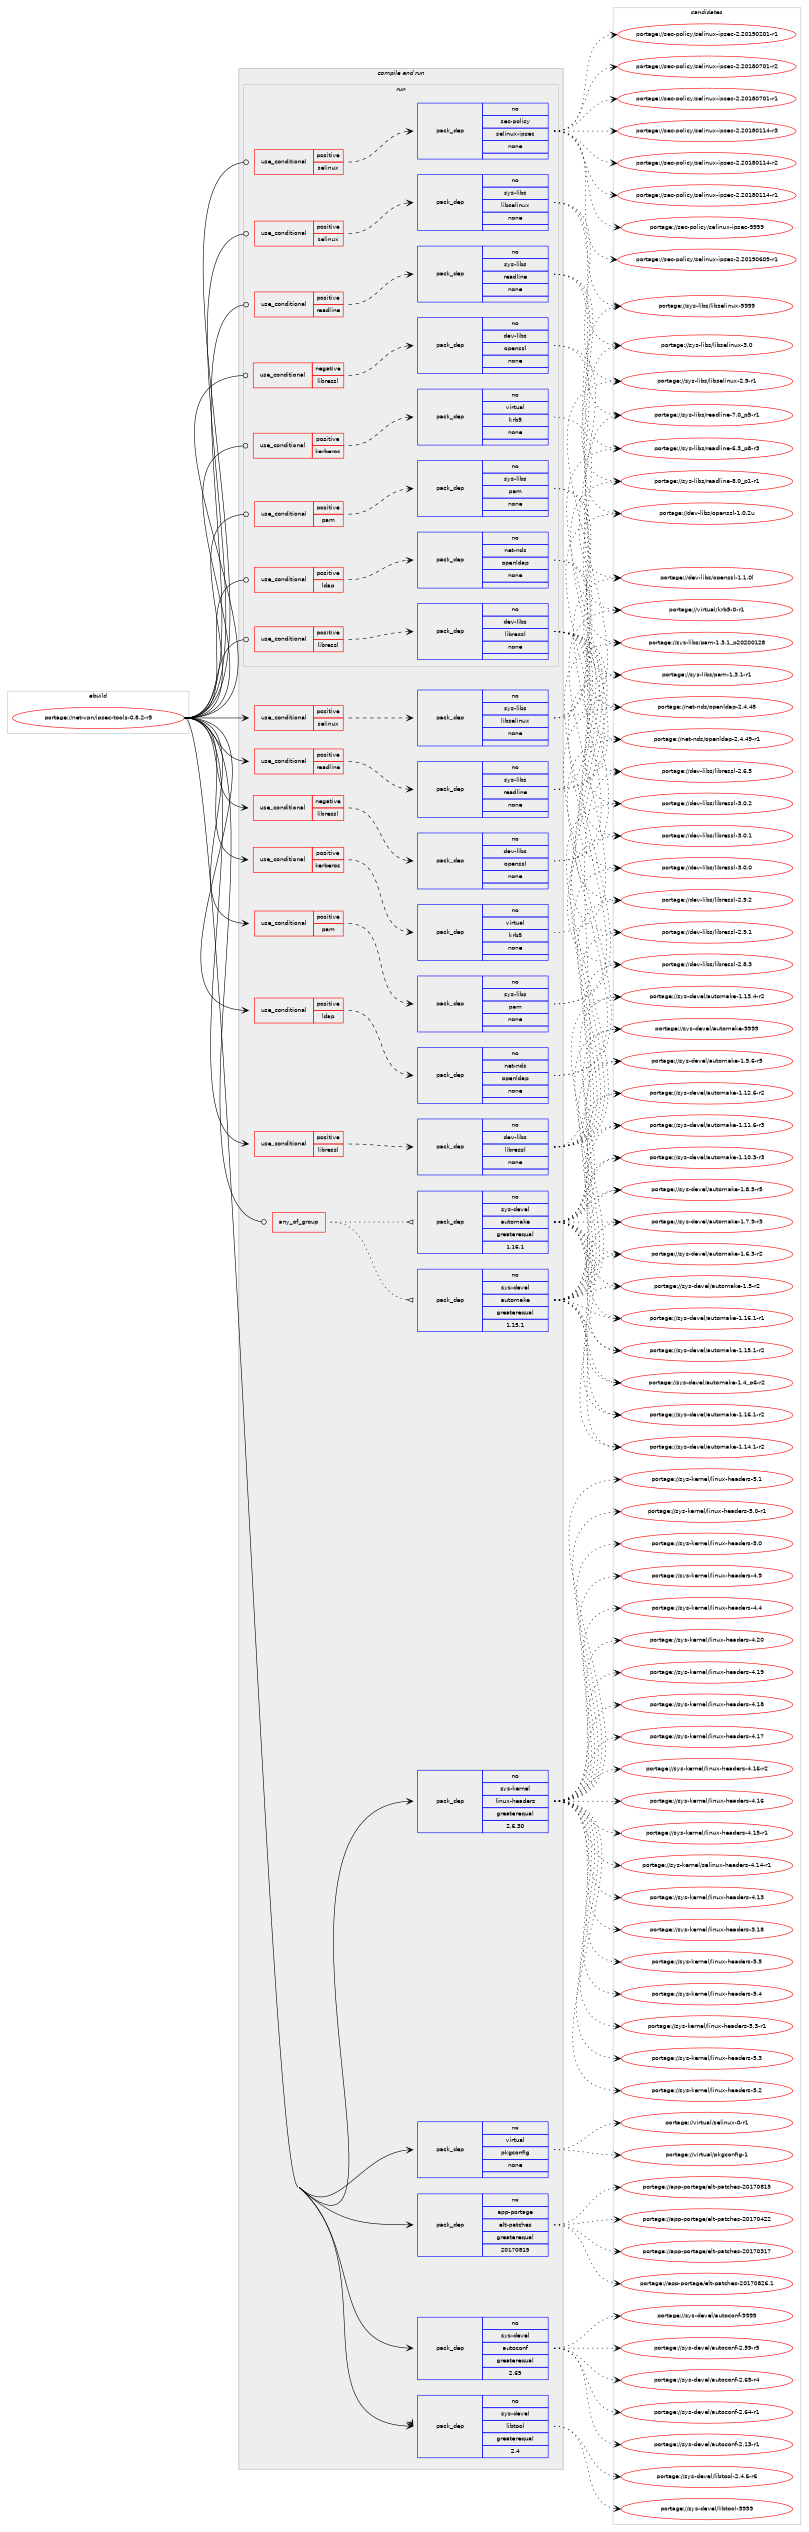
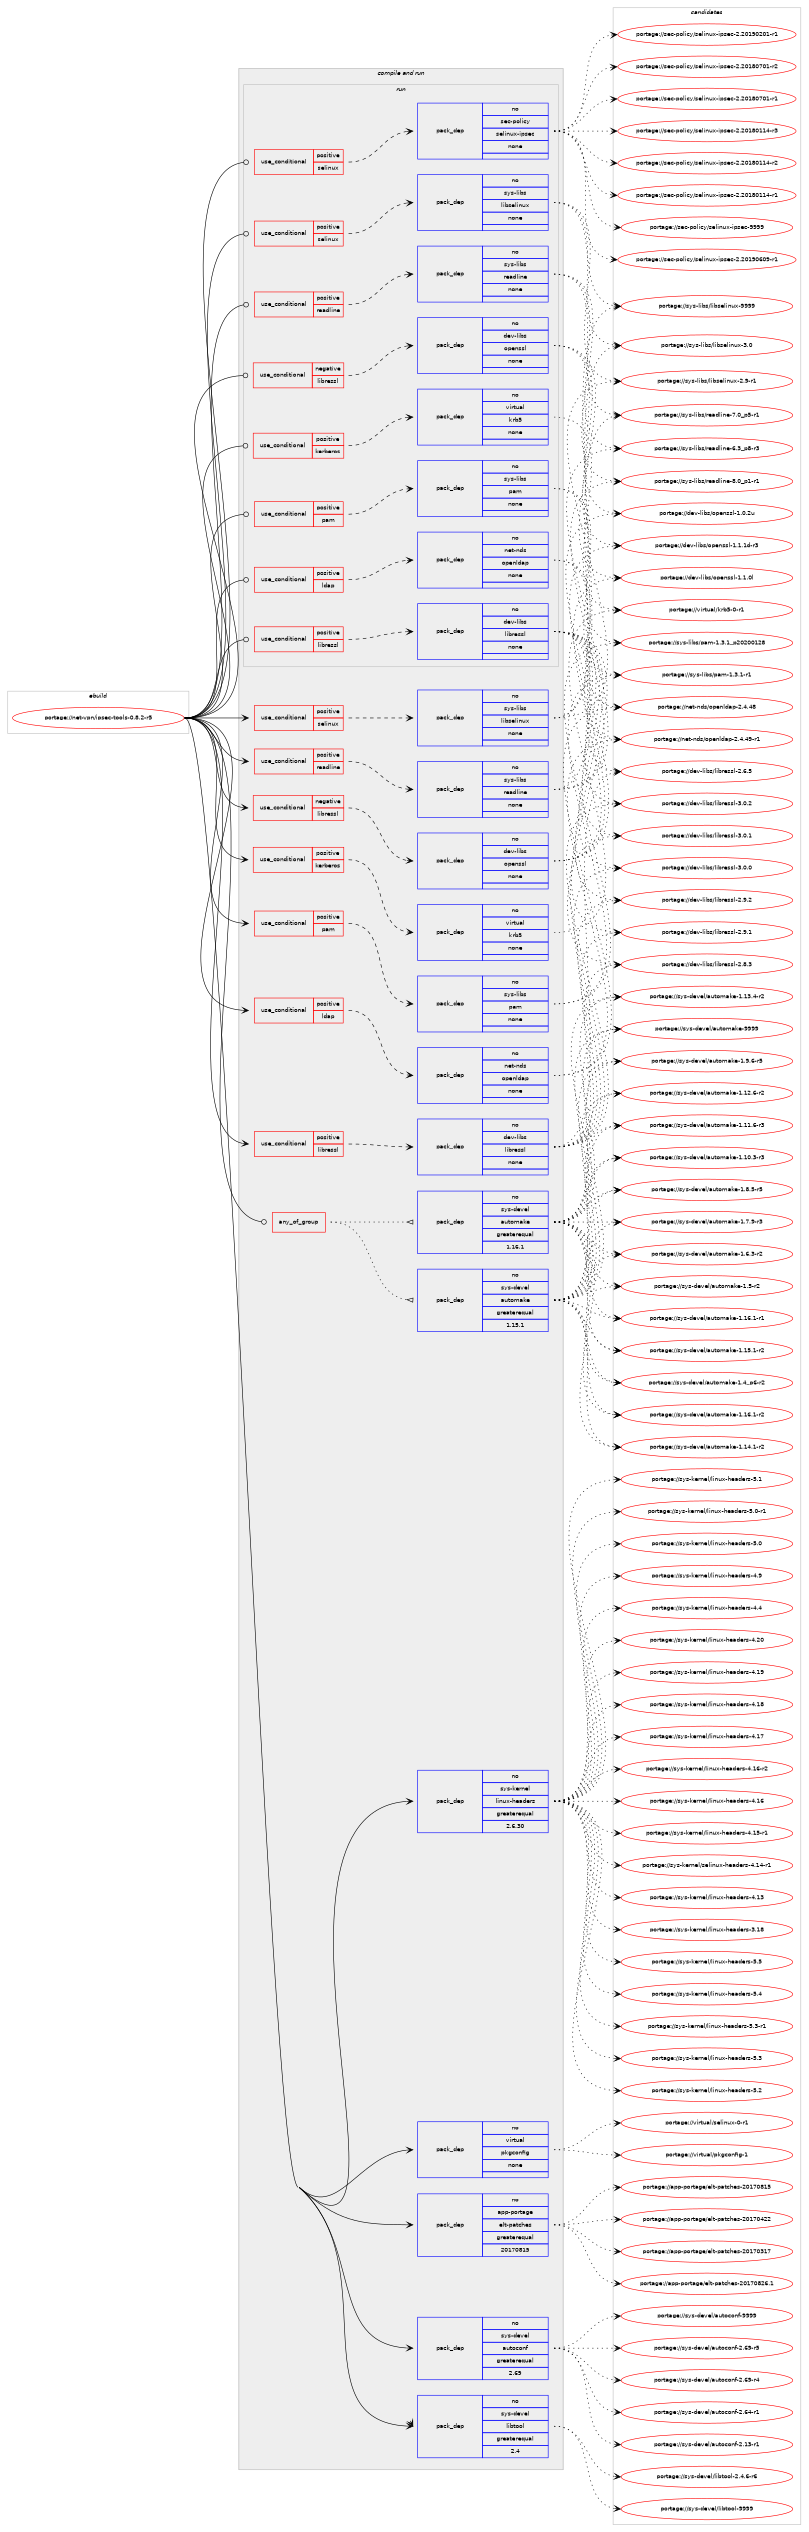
none -> (707, 546)
(707, 2348) -> (707, 2348)
